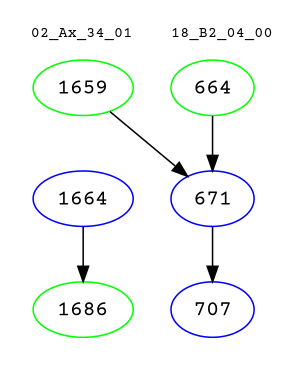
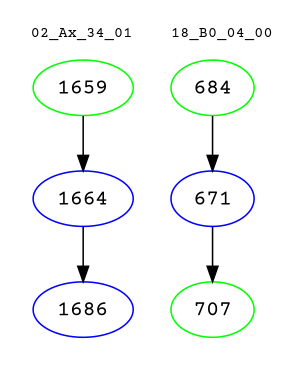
(223, 33) -> (223, 33)
(213, 88) -> (213, 88)
(136, 133) -> (83, 136)
(83, 310) -> (83, 310)
(213, 310) -> (213, 310)
